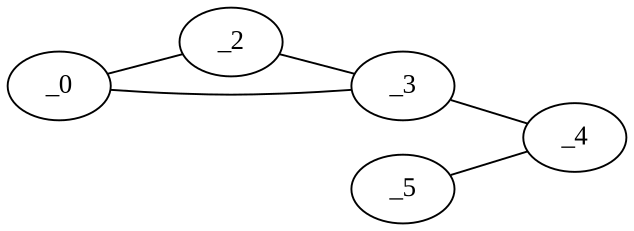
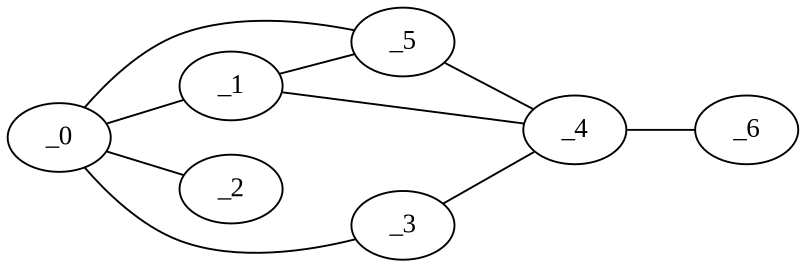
none -> (206, 27)
(317, 64) -> none
none -> (231, 86)
none -> (747, 130)
